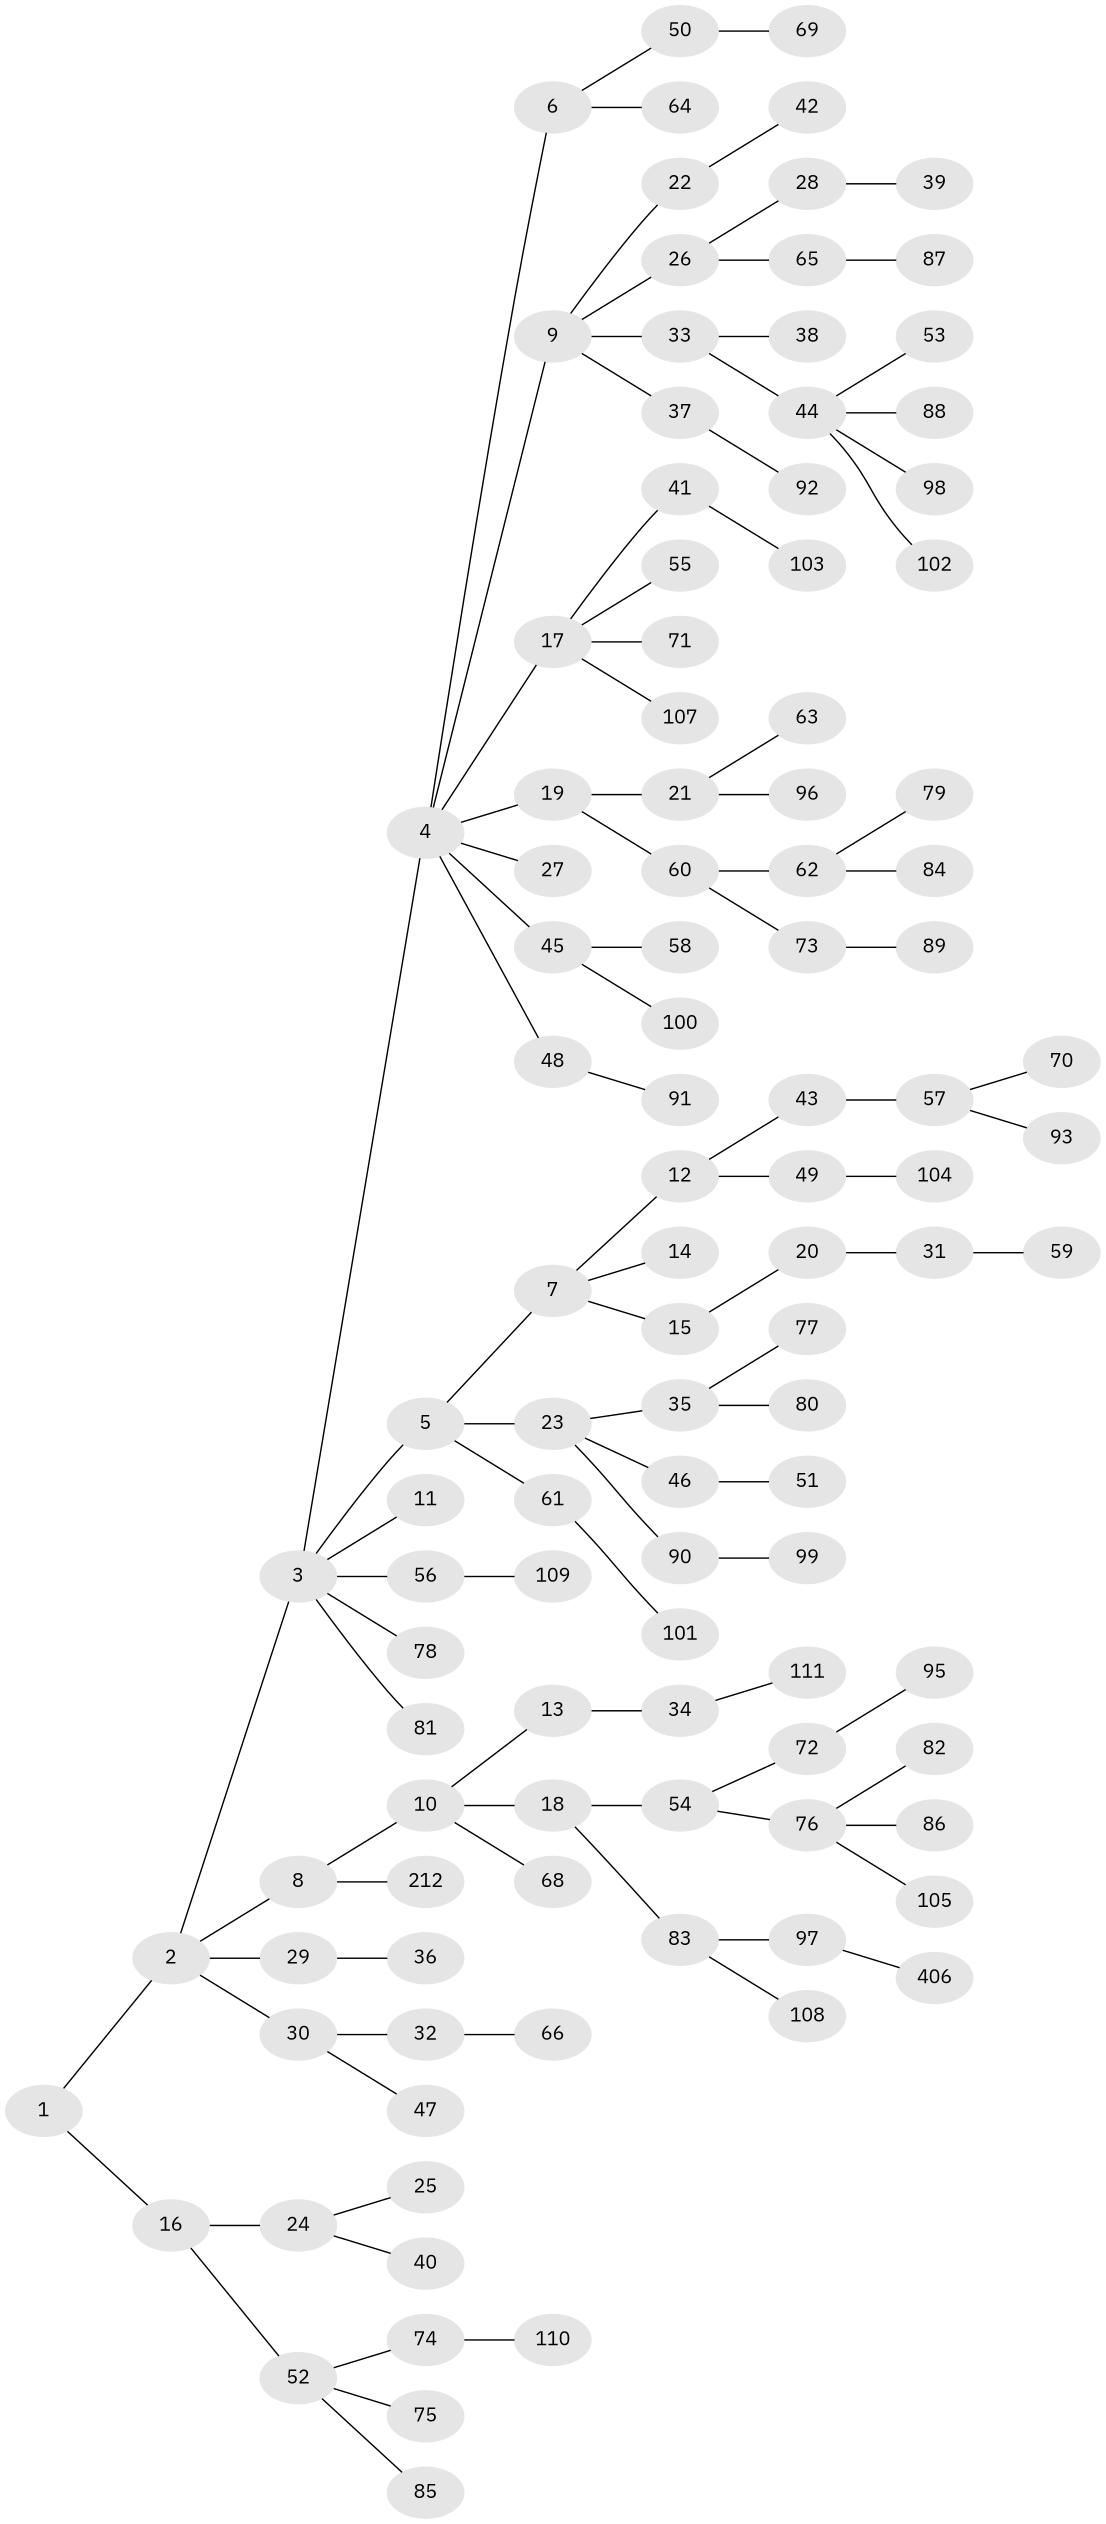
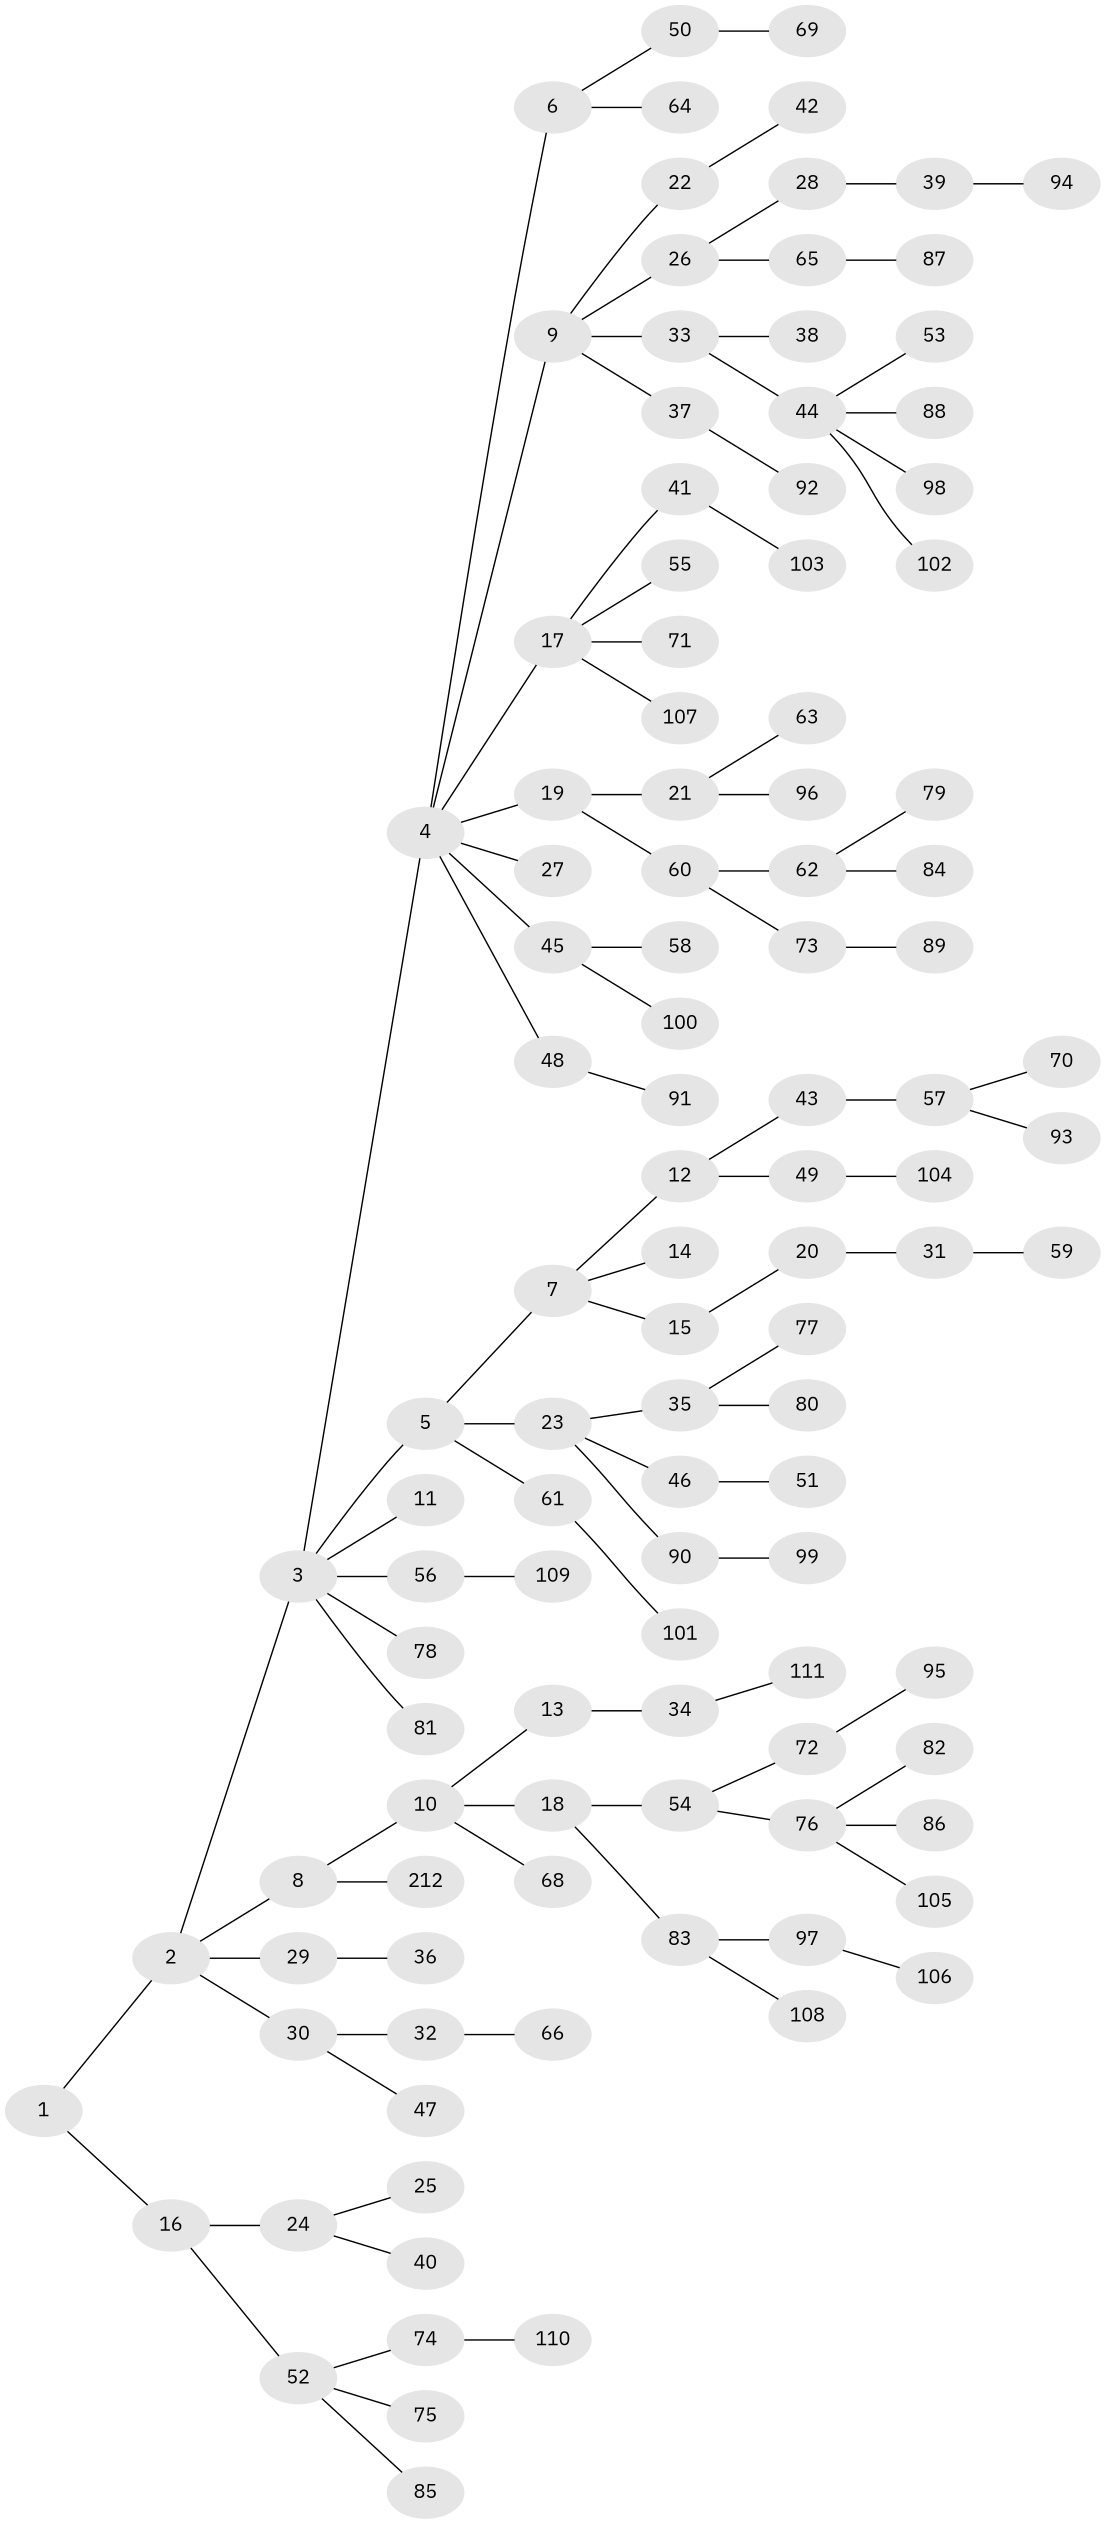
none -> (1062, 184)
(935, 1978) -> (935, 1978)
